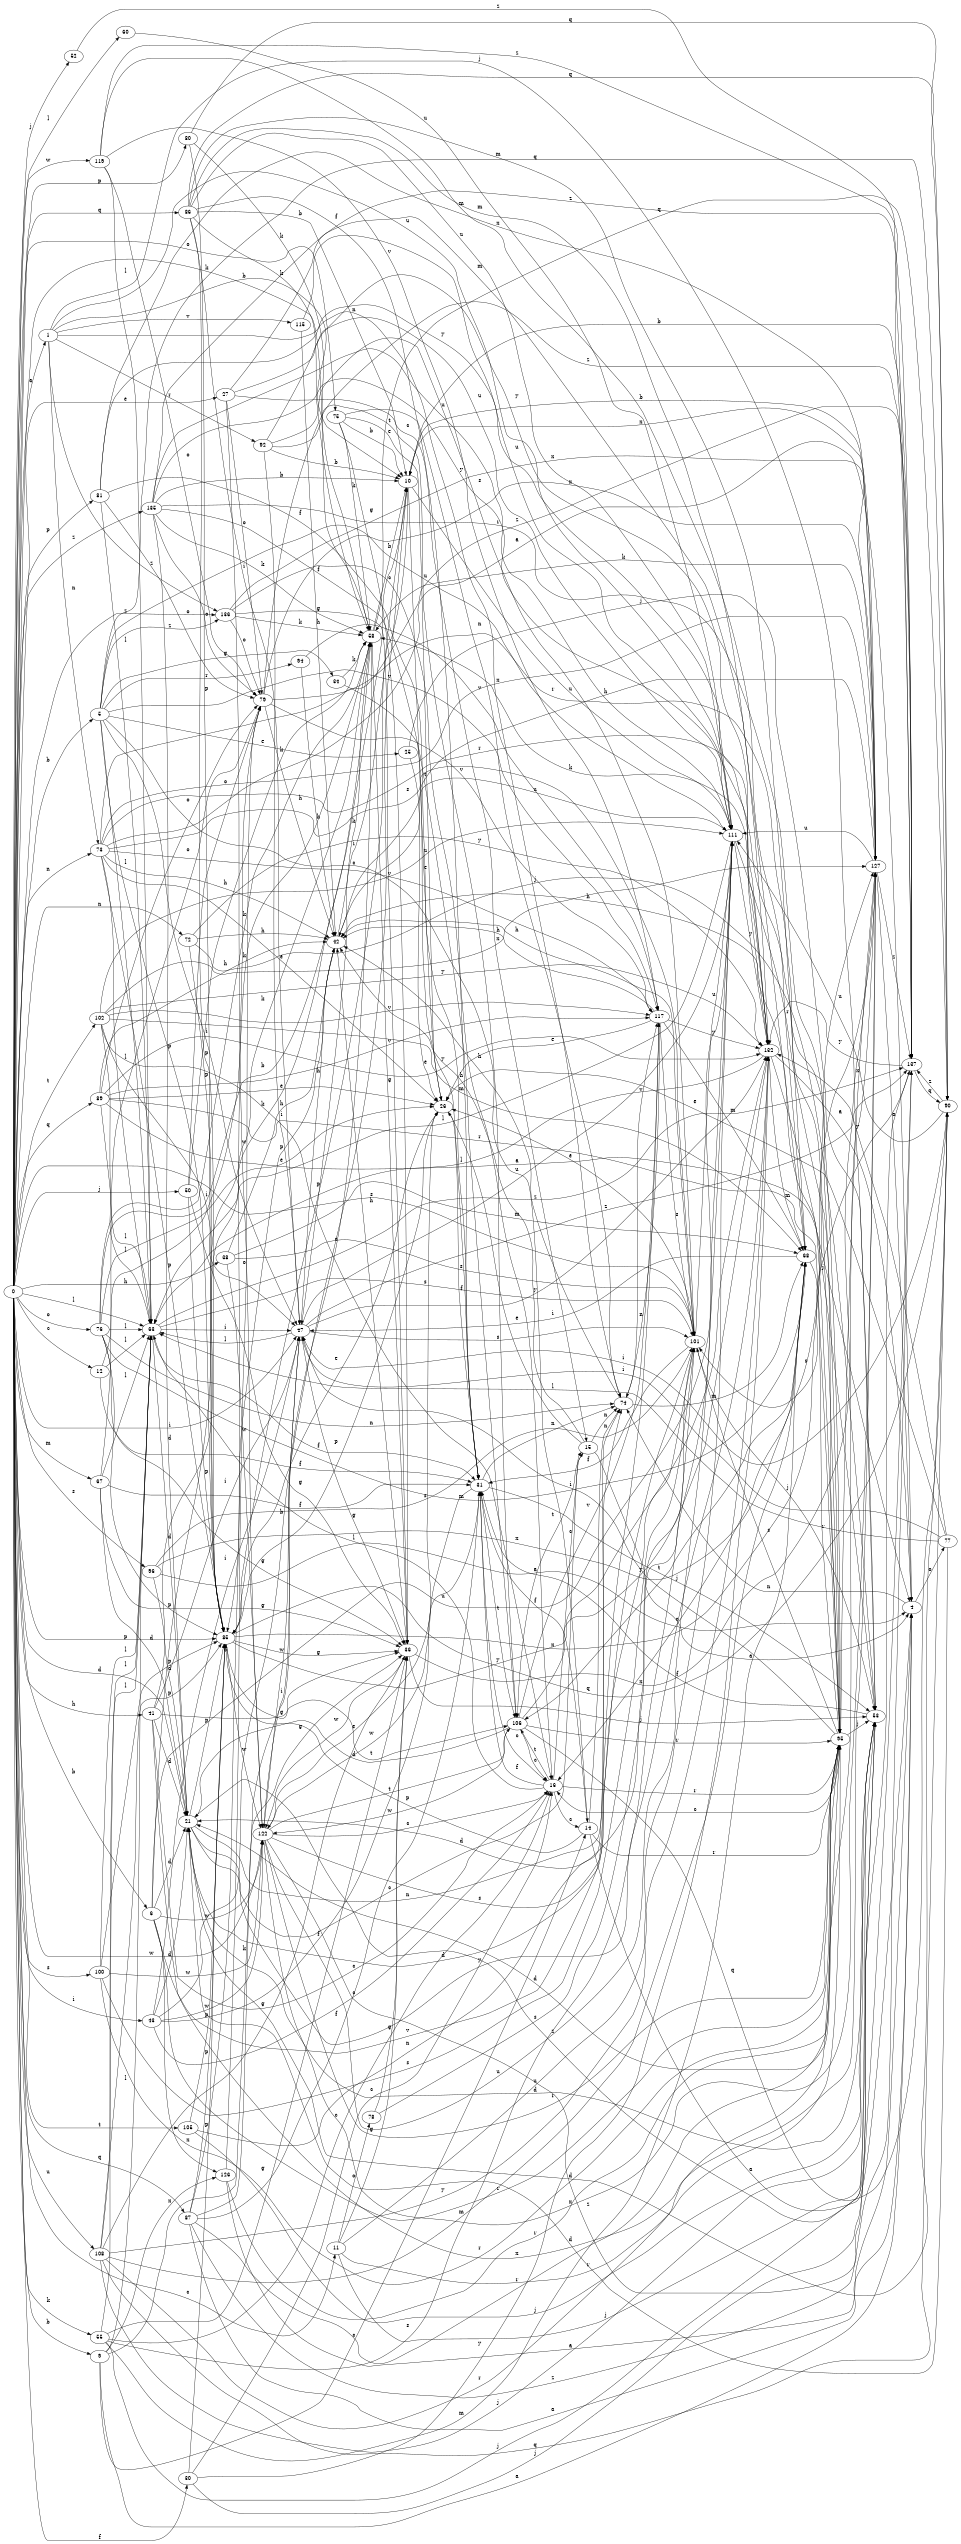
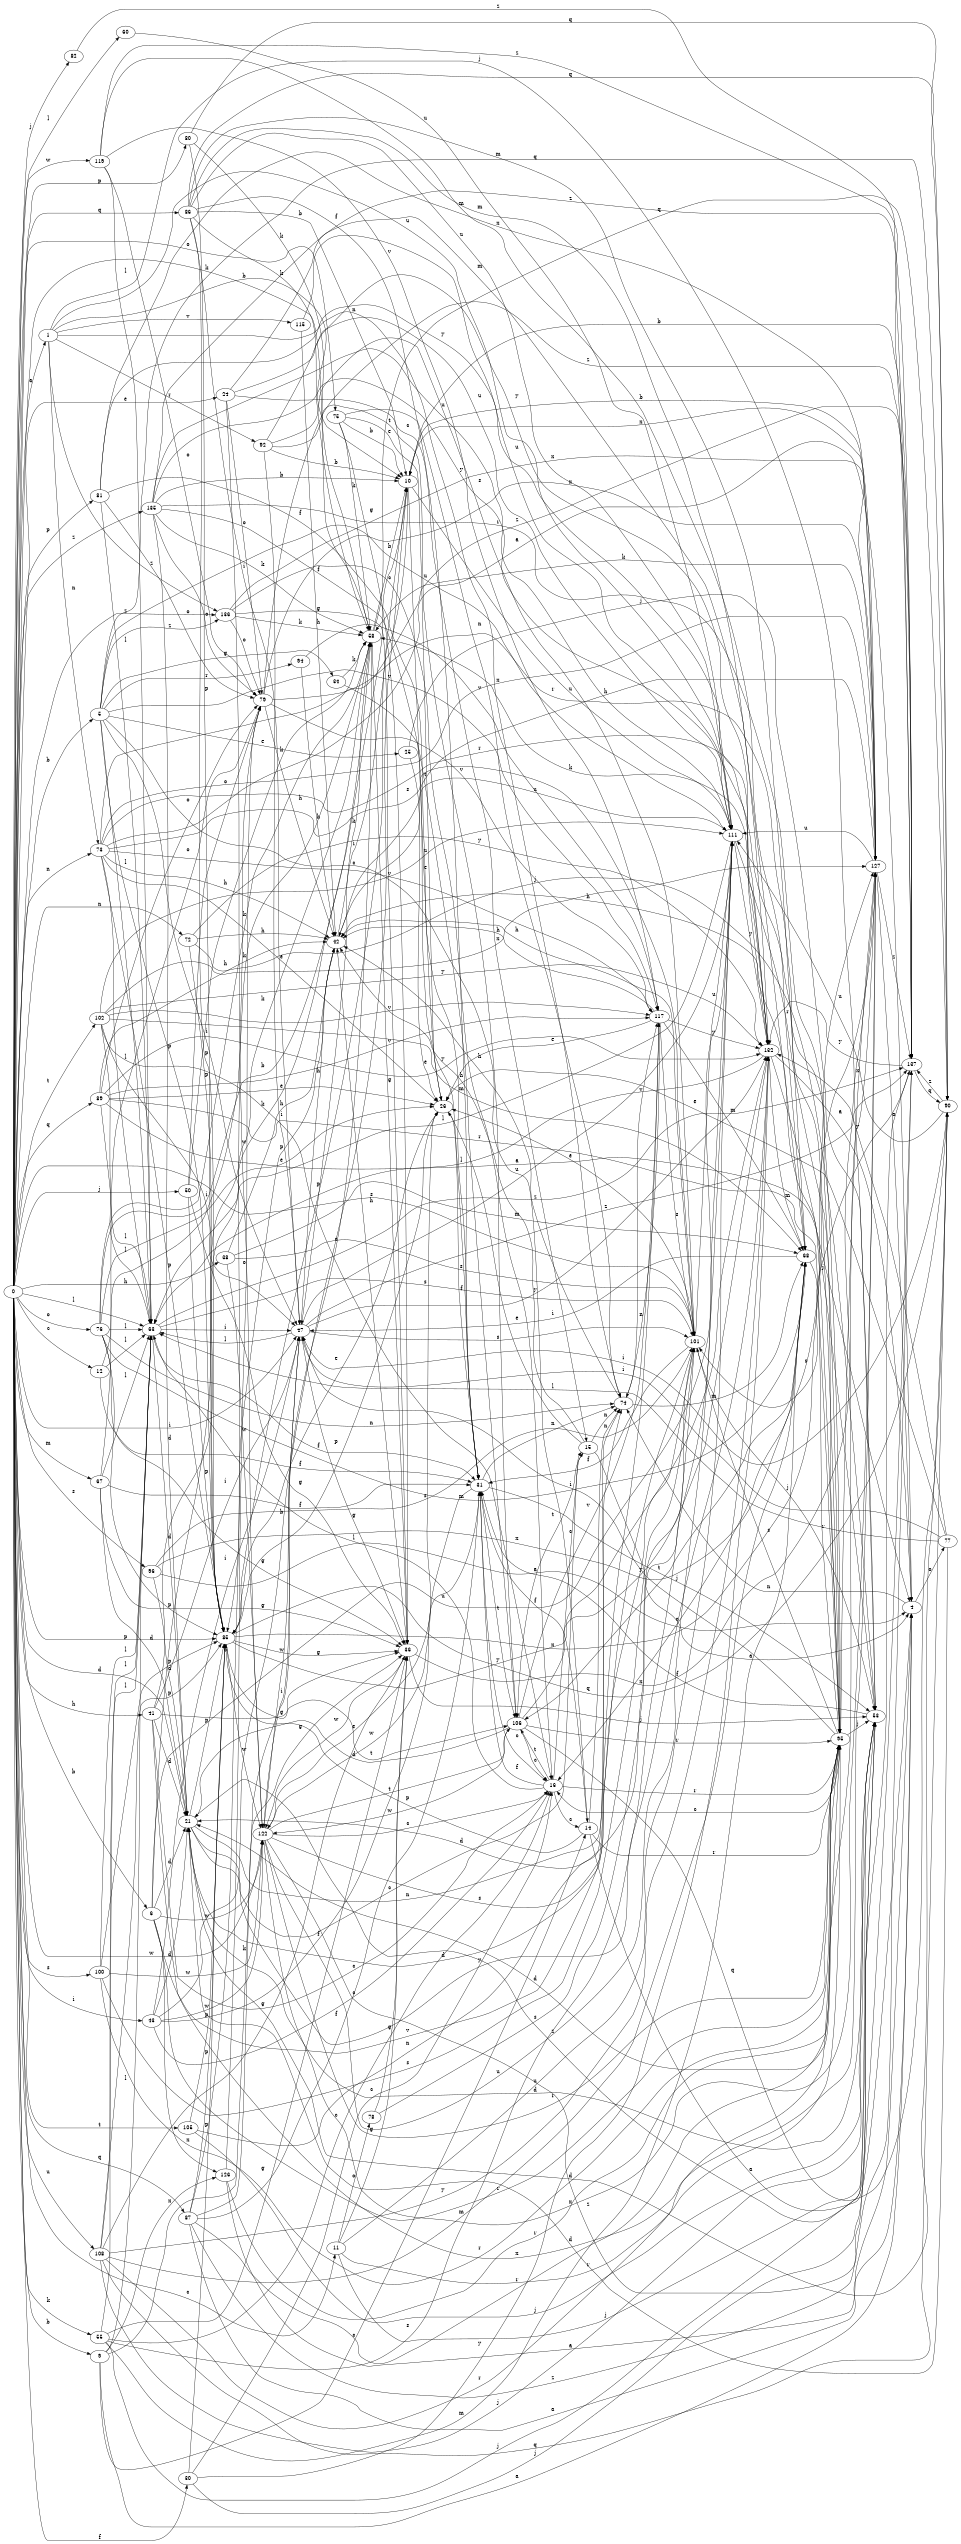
(74, 56) -> (74, 56)
(225, 395) -> (225, 395)
